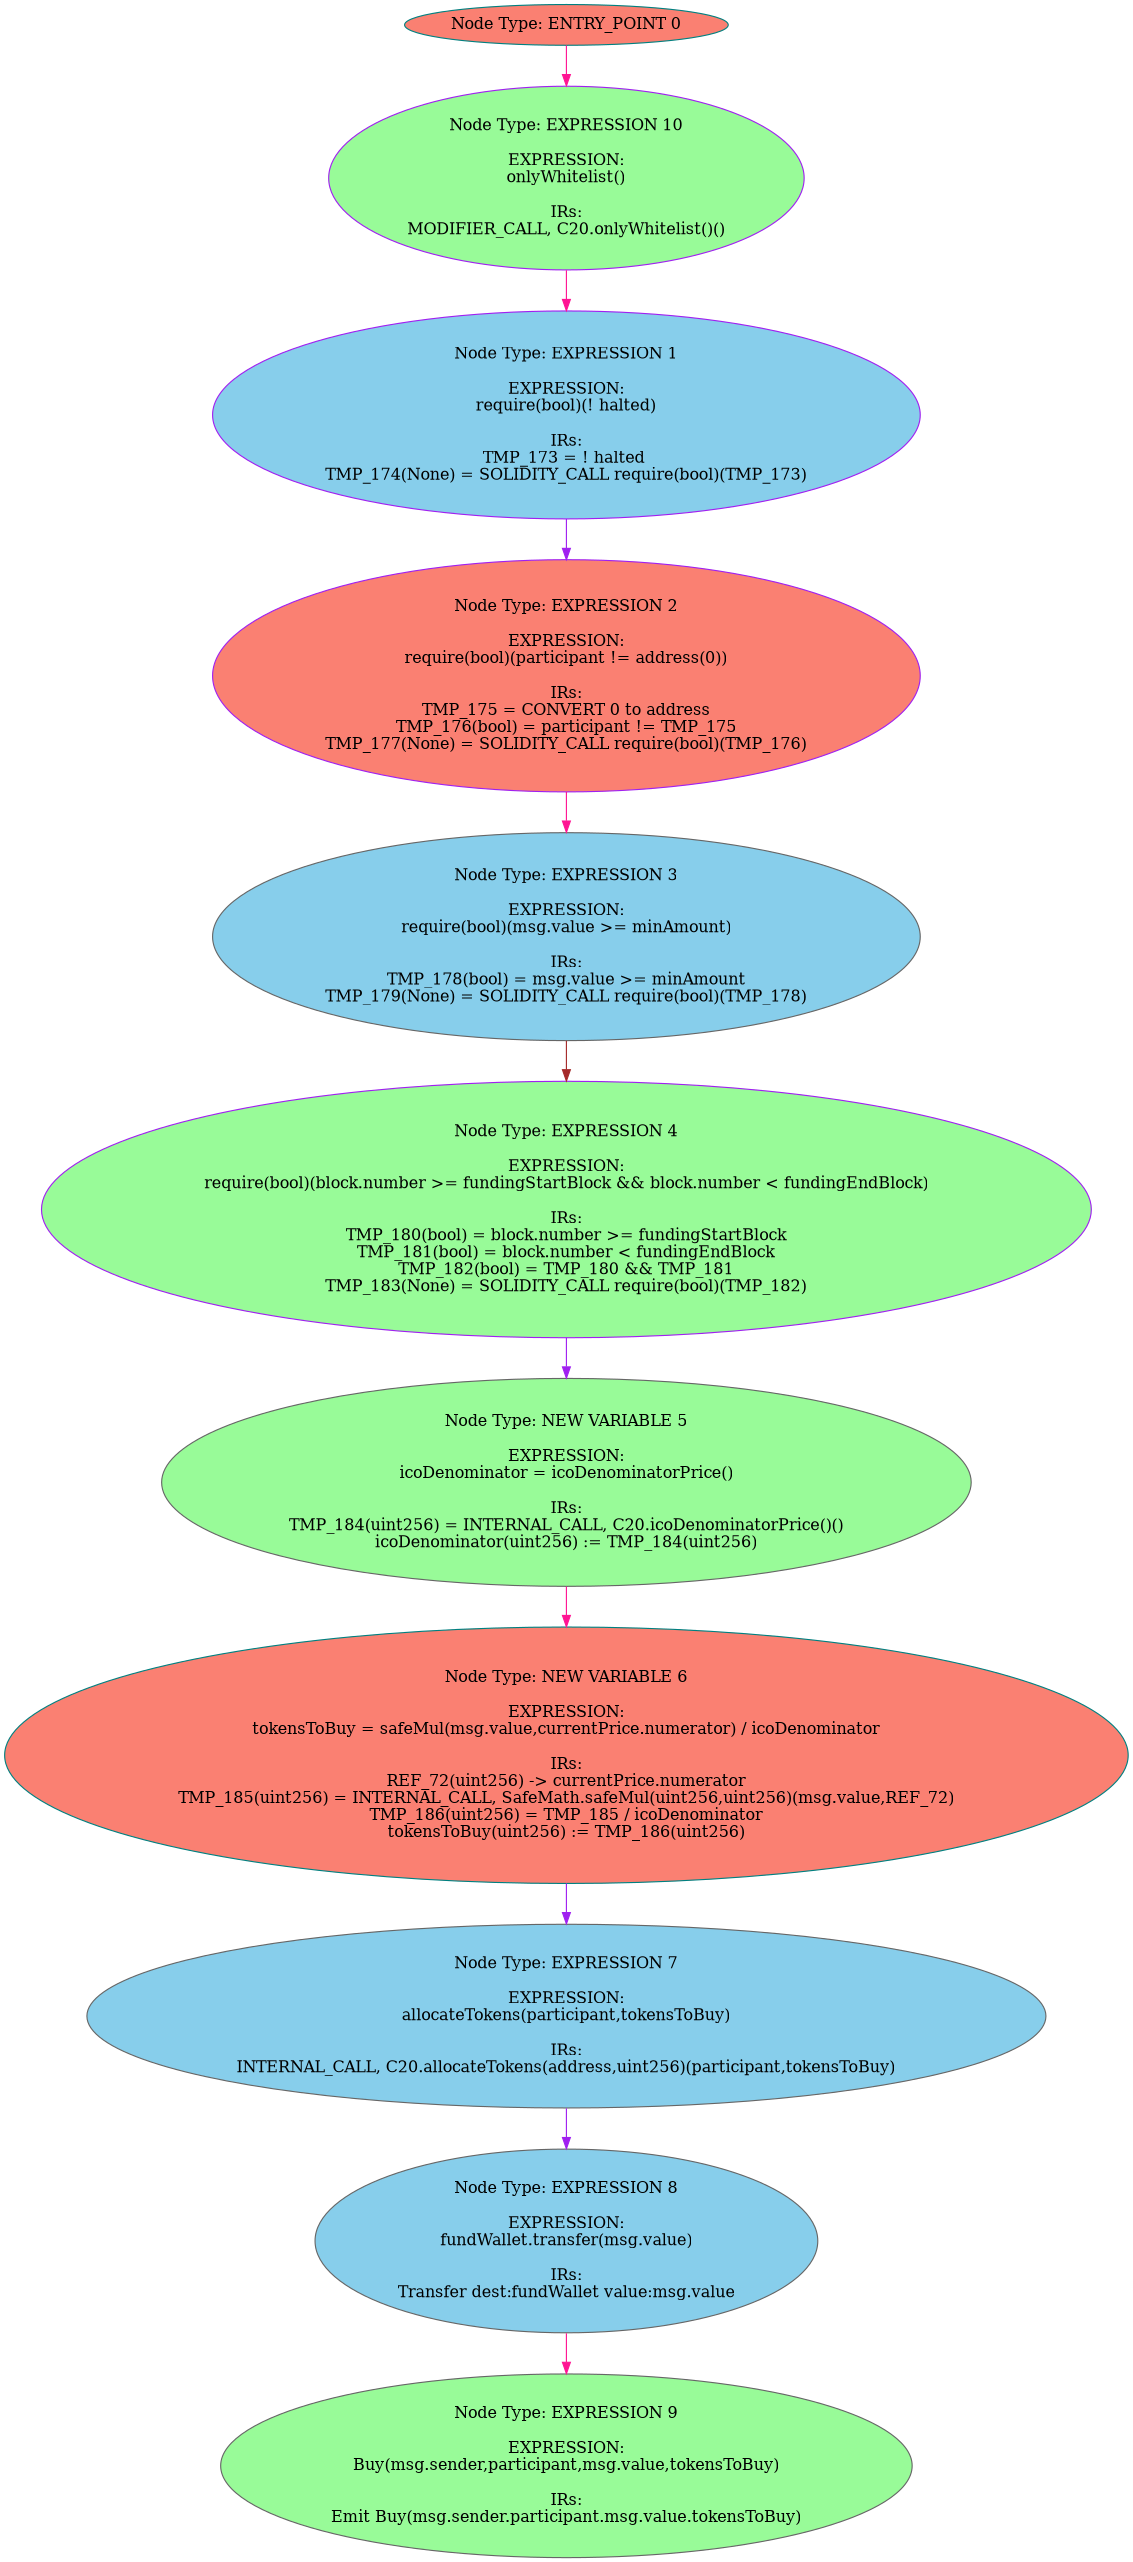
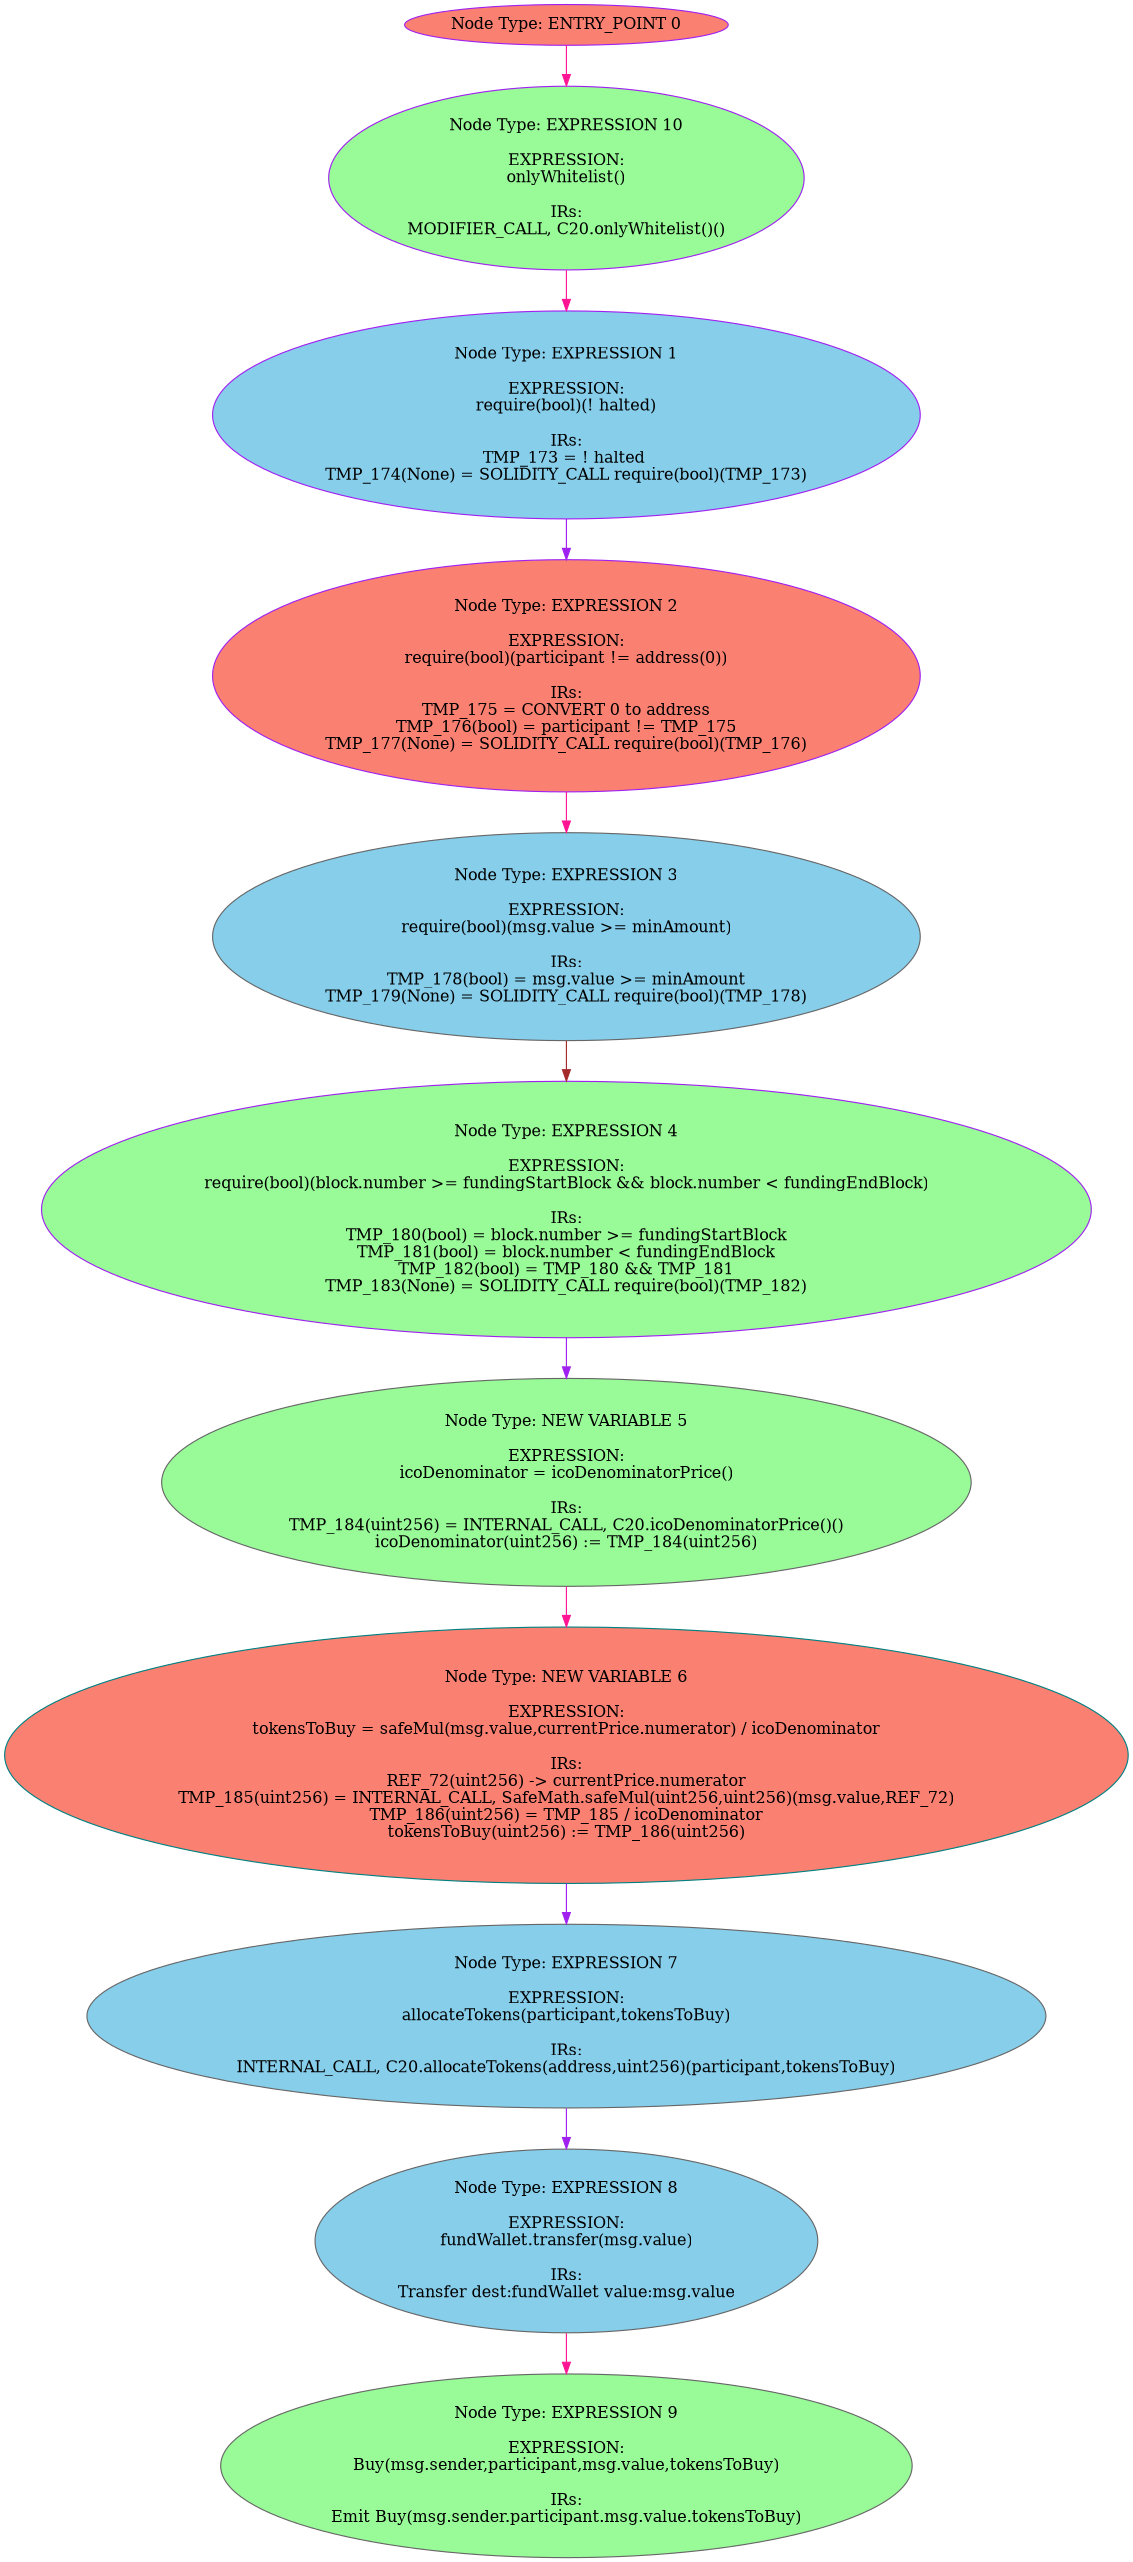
(566, 25) -> (566, 25)
